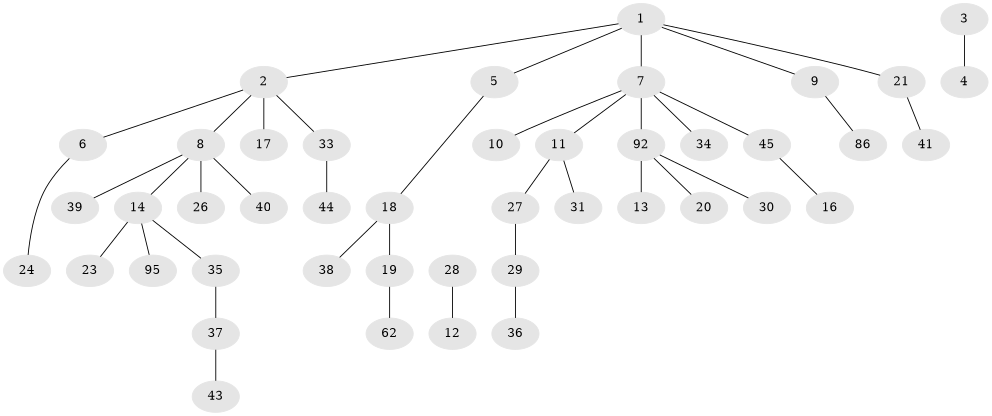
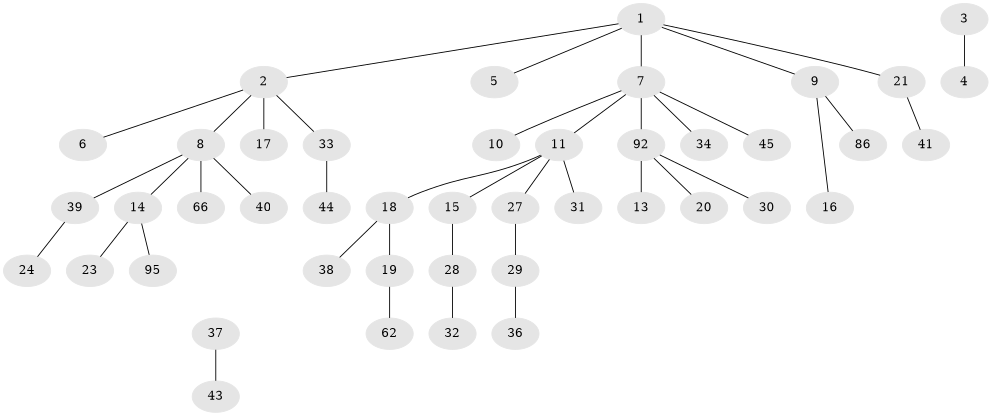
(442, 145) -> (474, 176)
(798, 176) -> (823, 145)
(39, 202) -> (51, 239)
(201, 208) -> (201, 208)
none -> (453, 208)
(216, 271) -> none
(453, 334) -> (453, 334)
